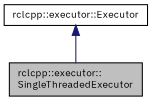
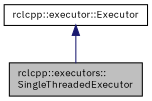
(76, 79) -> (76, 79)
